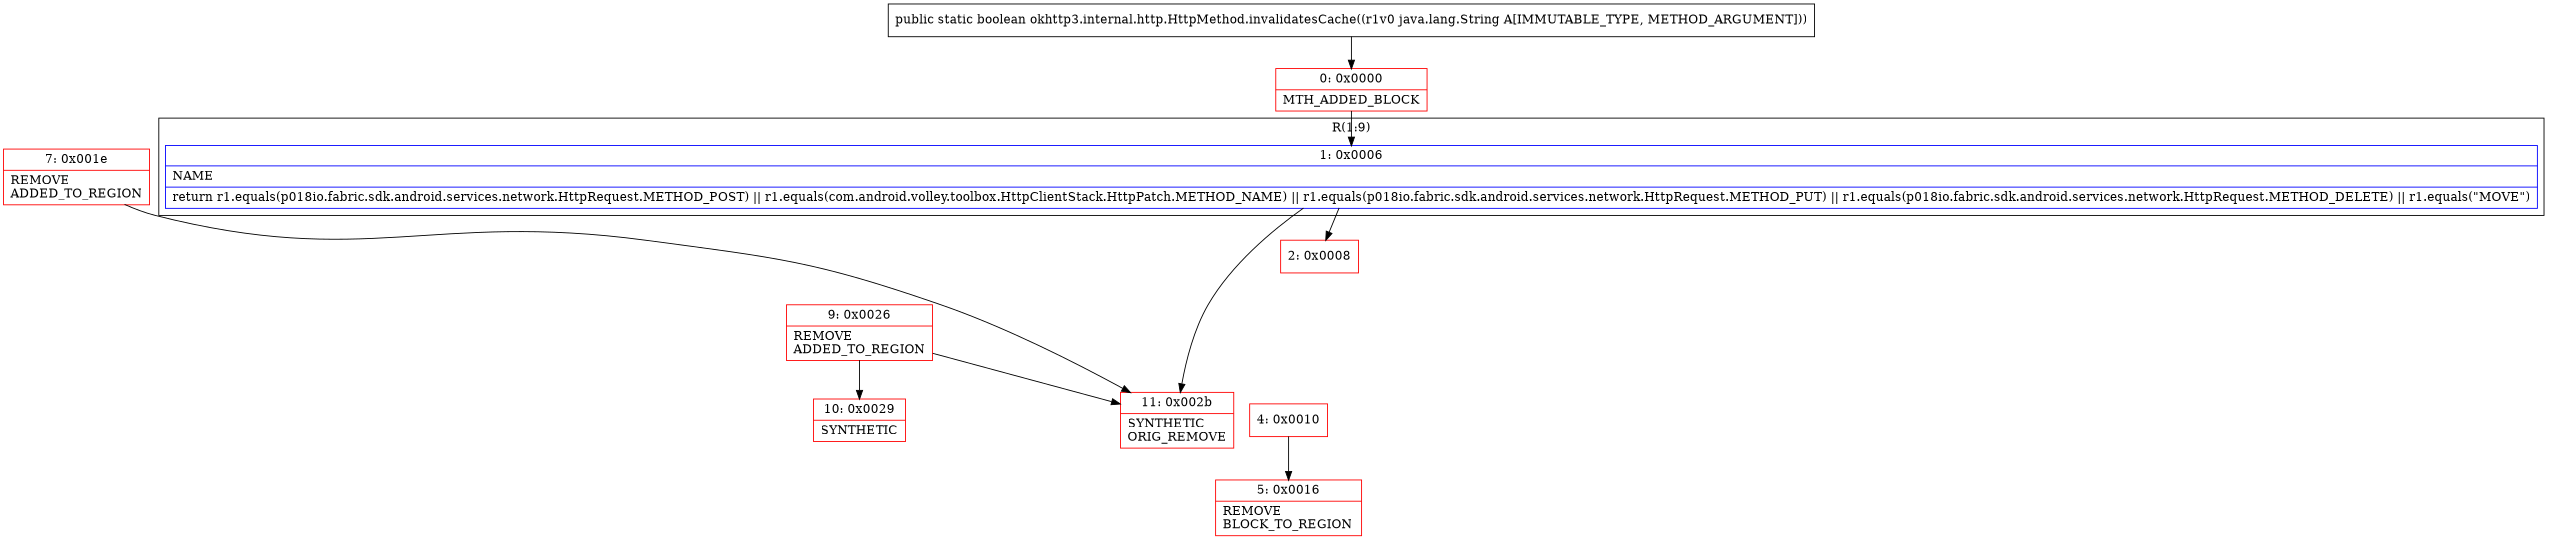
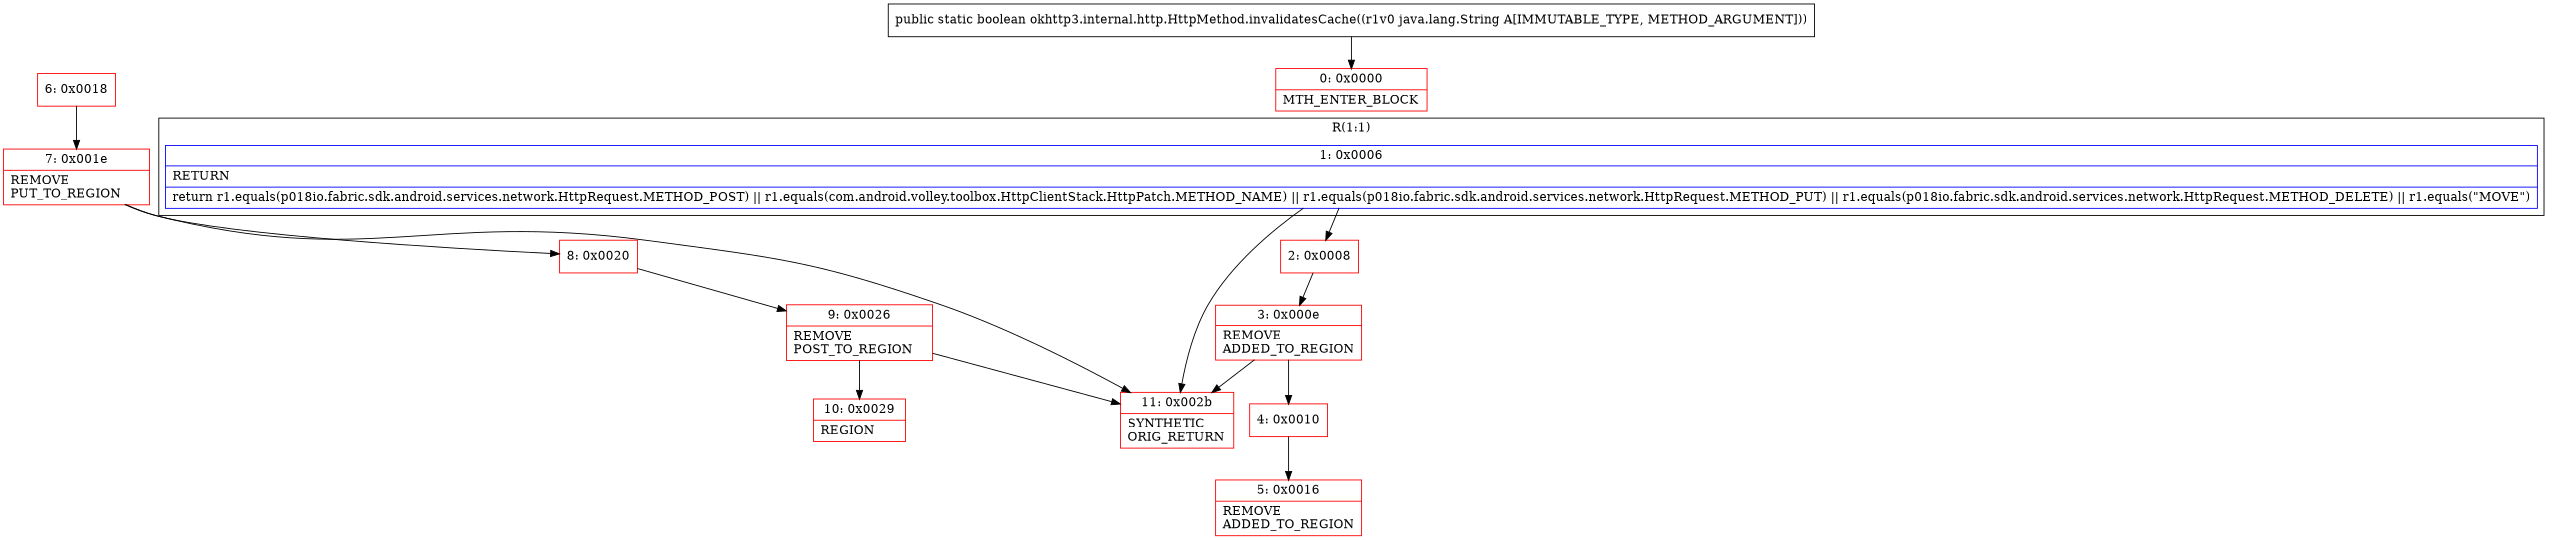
none -> (77, 90)
(1351, 100) -> (1351, 100)
(1351, 124) -> none
(1351, 128) -> (1351, 128)
(193, 176) -> (201, 176)
(77, 194) -> (66, 194)
none -> (599, 257)
none -> (1289, 333)
(860, 349) -> (853, 349)
(860, 430) -> (848, 430)
(1177, 437) -> (1176, 437)
(1288, 525) -> (1289, 525)
